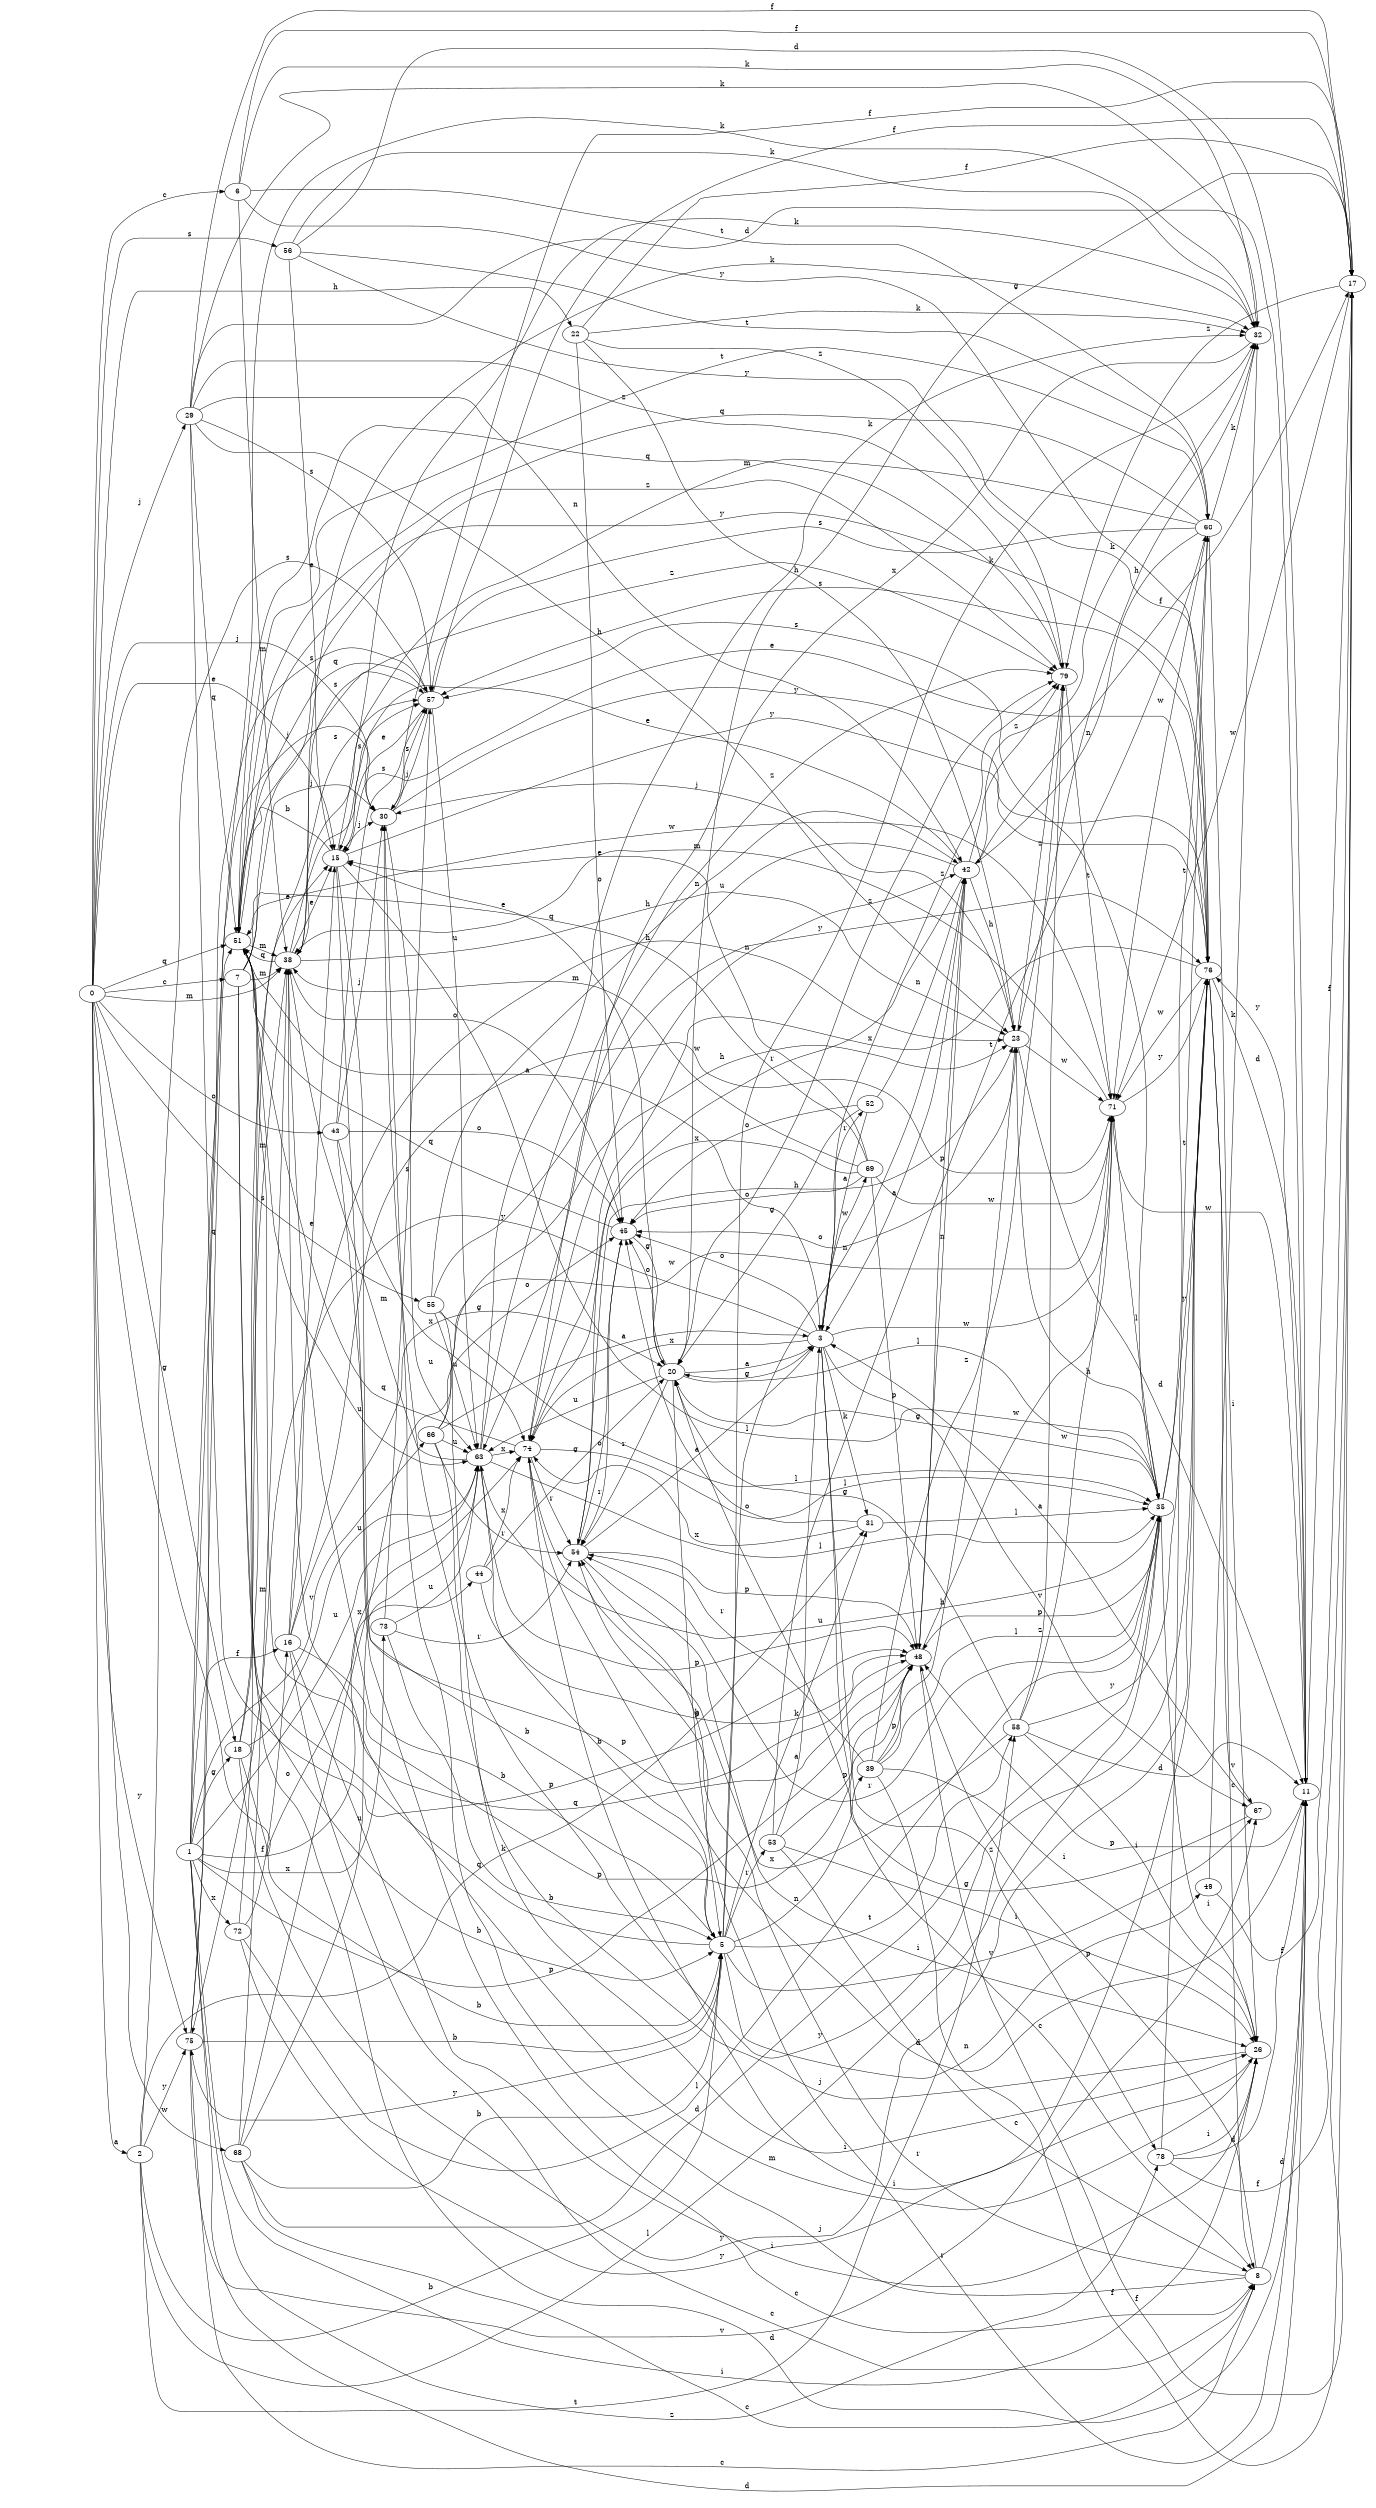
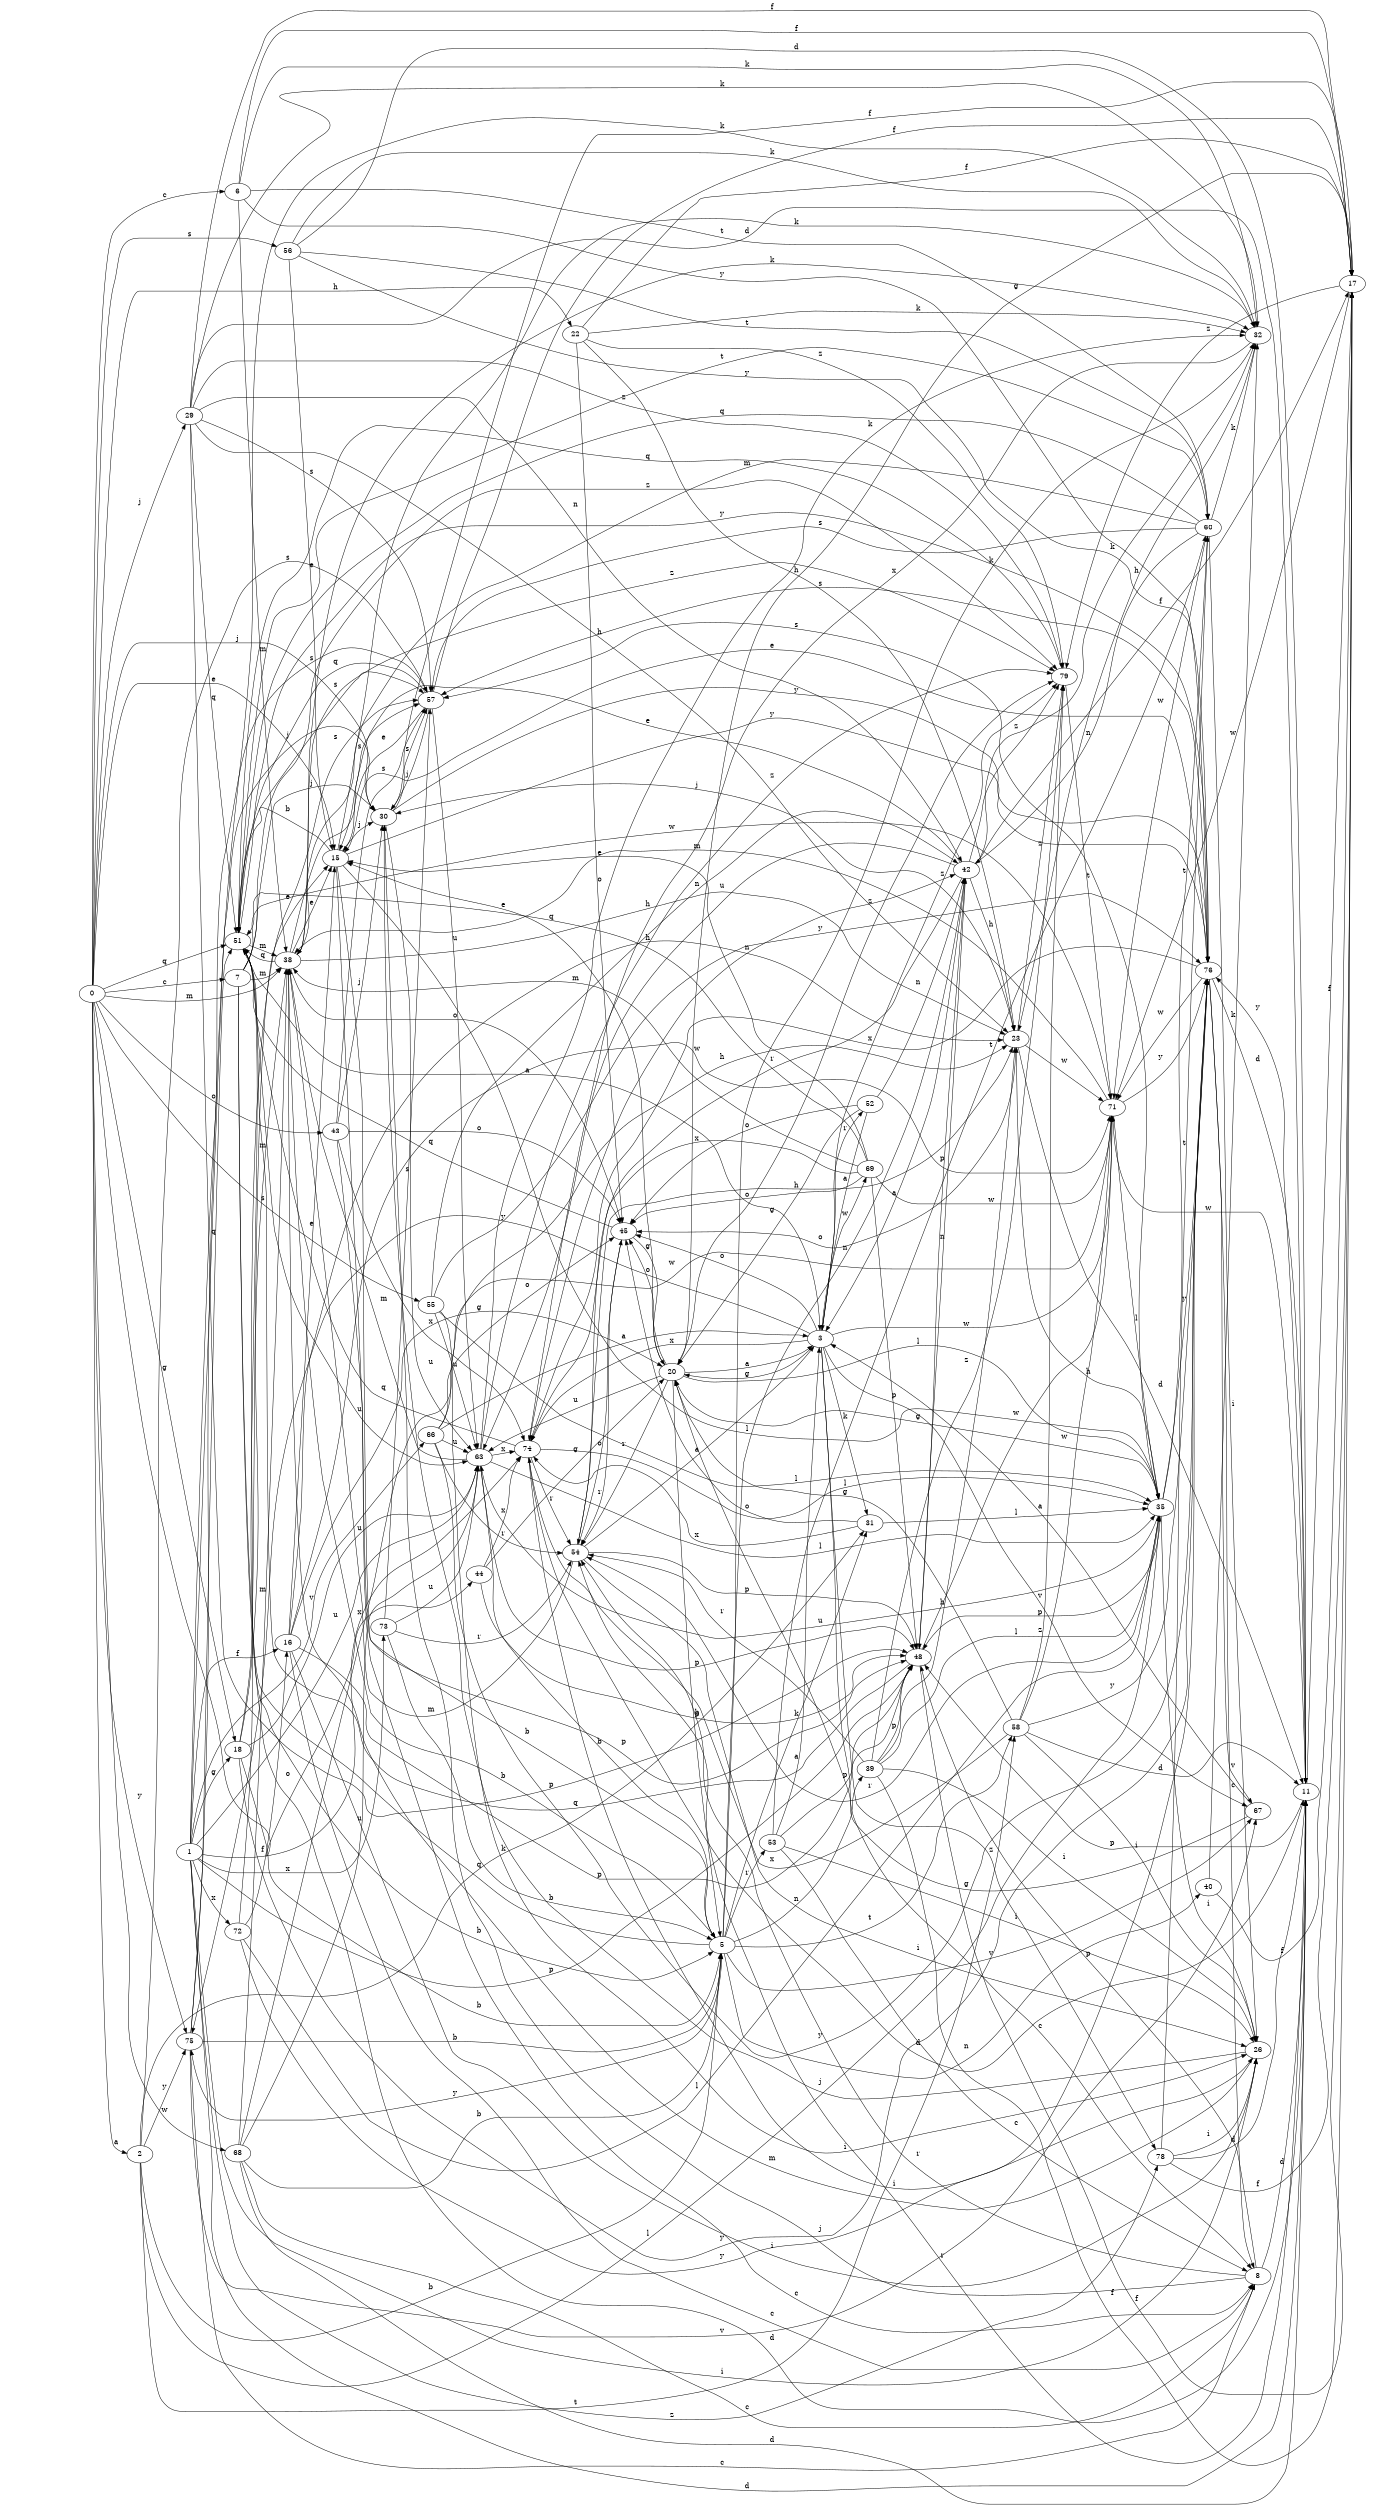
none -> (348, 1475)
(1208, 1887) -> (1208, 1887)
(789, 2033) -> (1043, 2504)
